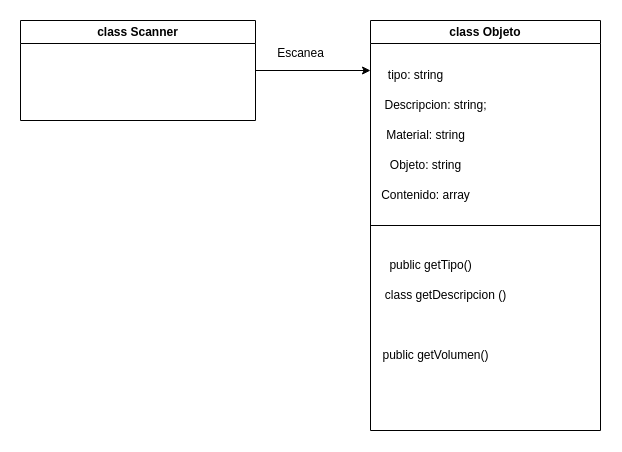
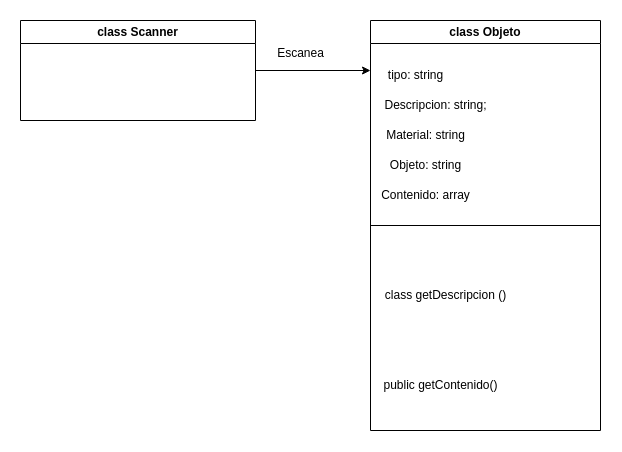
(431, 266) -> none
(436, 356) -> none
none -> (441, 386)
